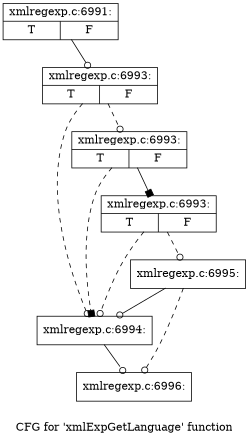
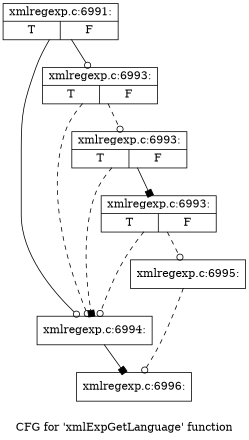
(144, 301) -> (21, 181)
(112, 356) -> (112, 356)
